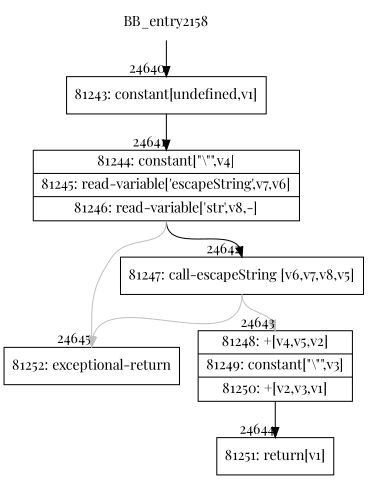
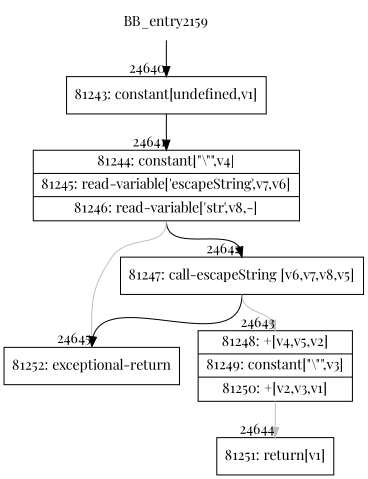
(166, 22) -> (166, 22)
(172, 321) -> (172, 321)
(275, 414) -> (275, 414)
